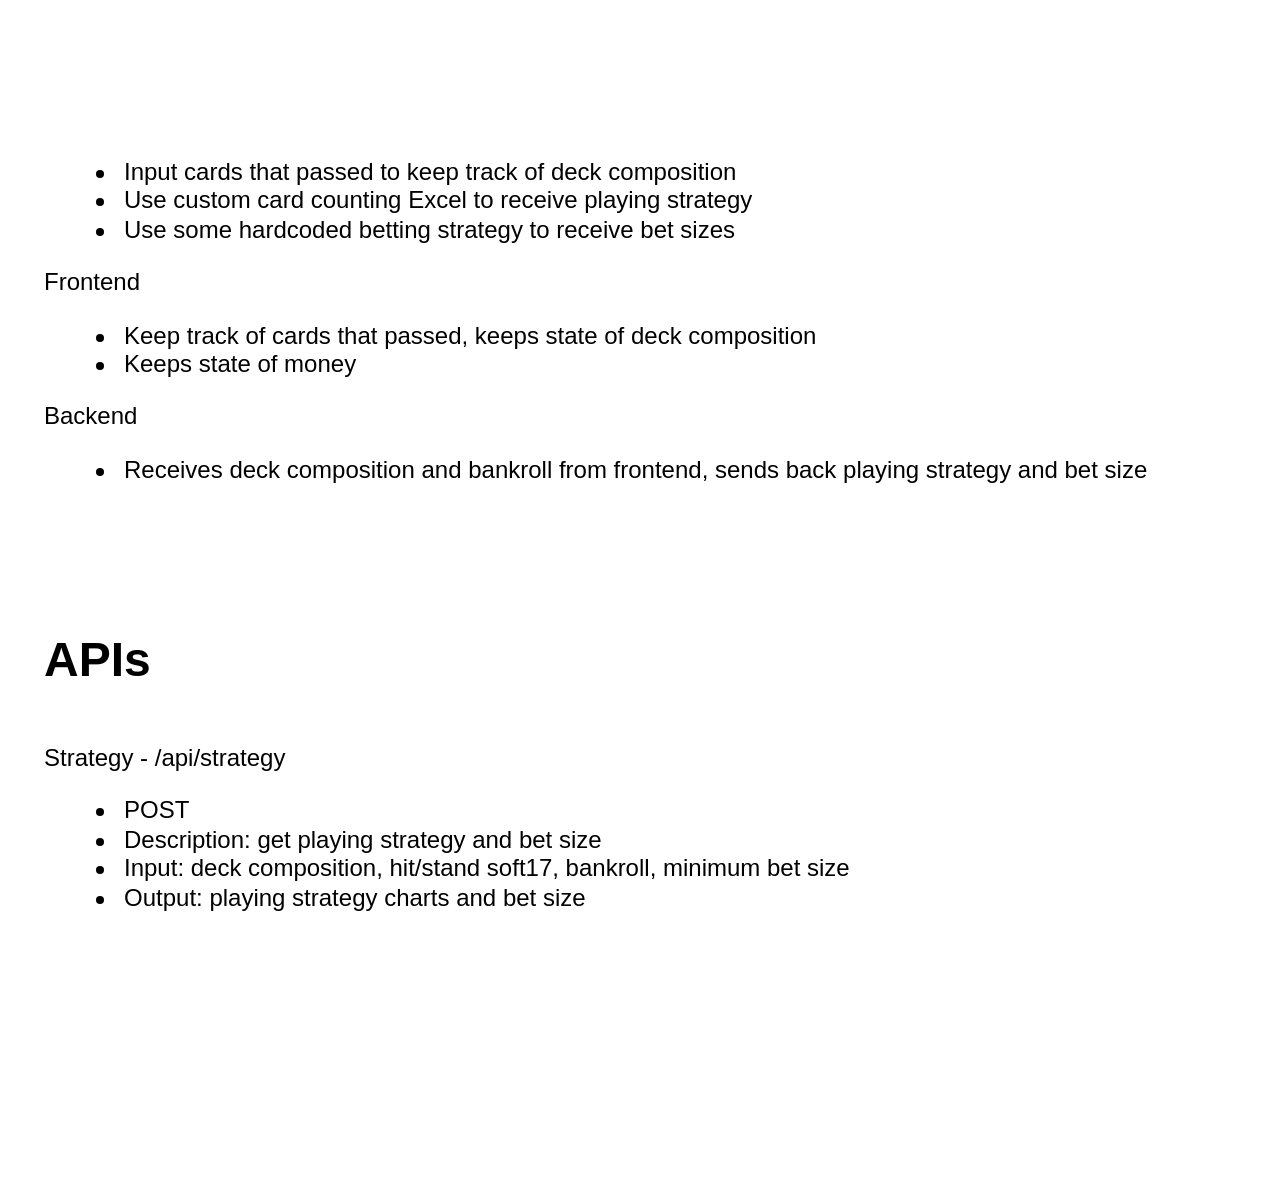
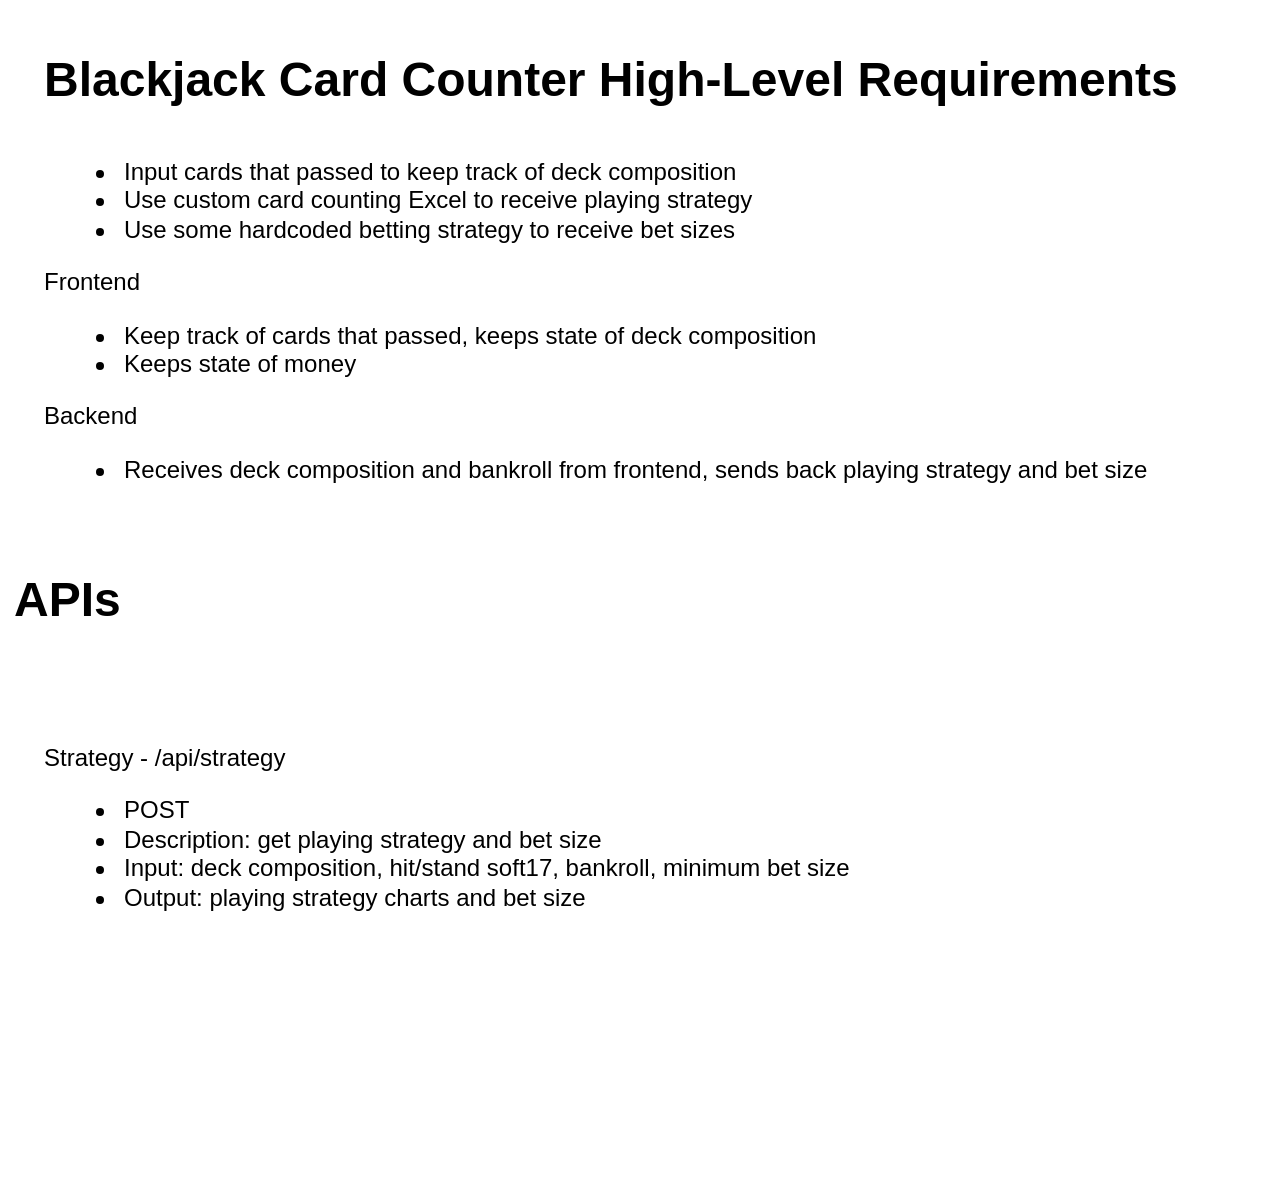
none -> (641, 81)
(641, 661) -> (611, 601)
